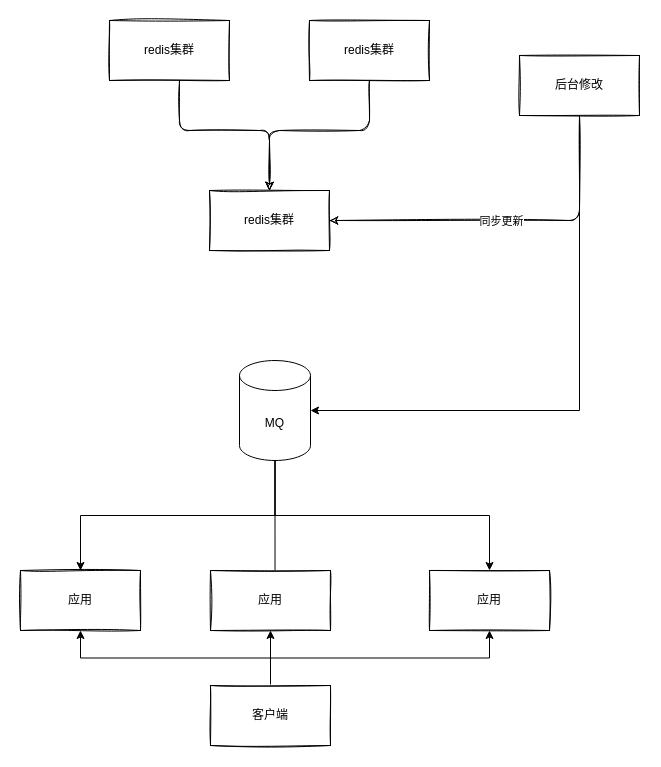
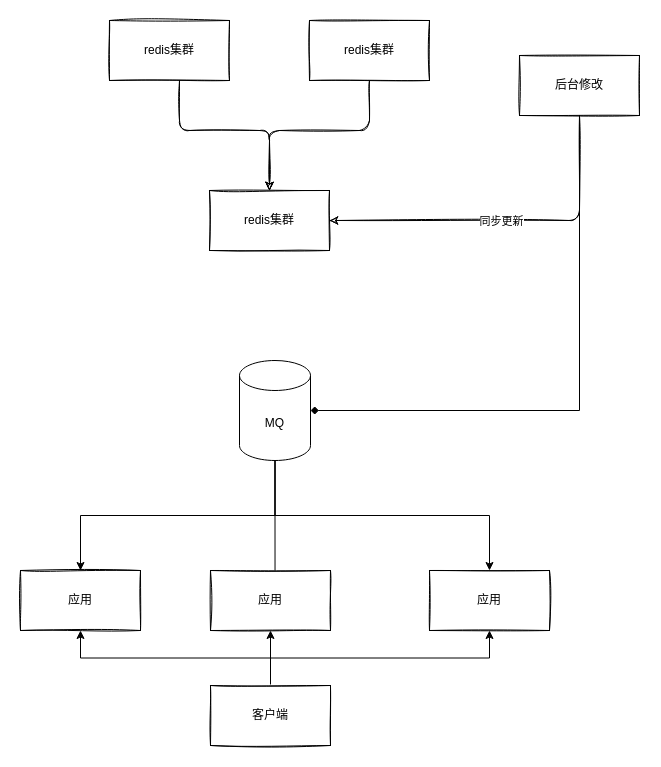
(318, 411) -> (319, 411)
